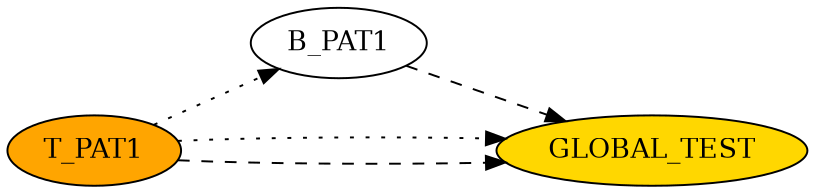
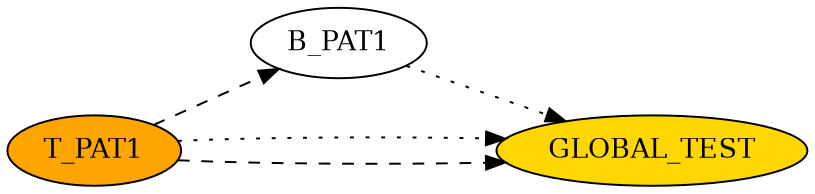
(477, 90) -> (477, 90)
(207, 101) -> (207, 101)
